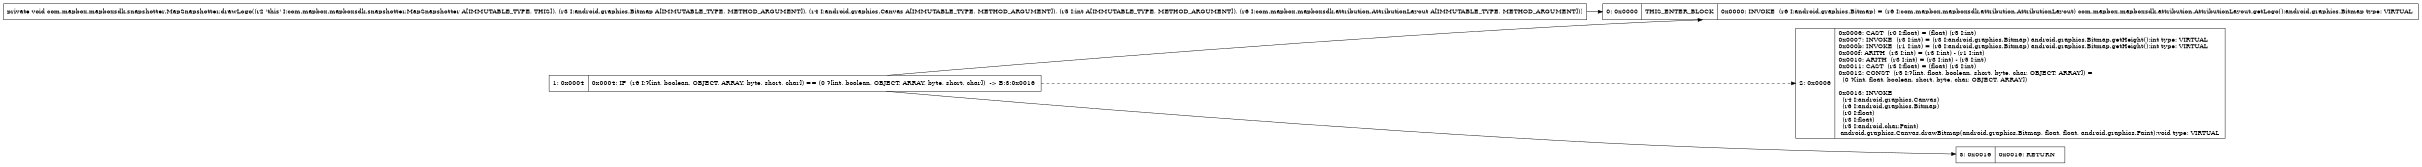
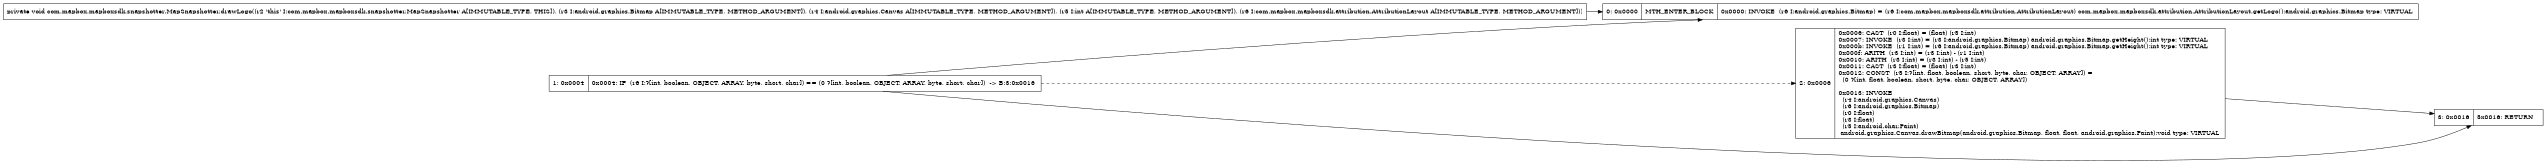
(1680, 12) -> (1680, 12)
none -> (2327, 106)
(2030, 155) -> (2508, 117)
